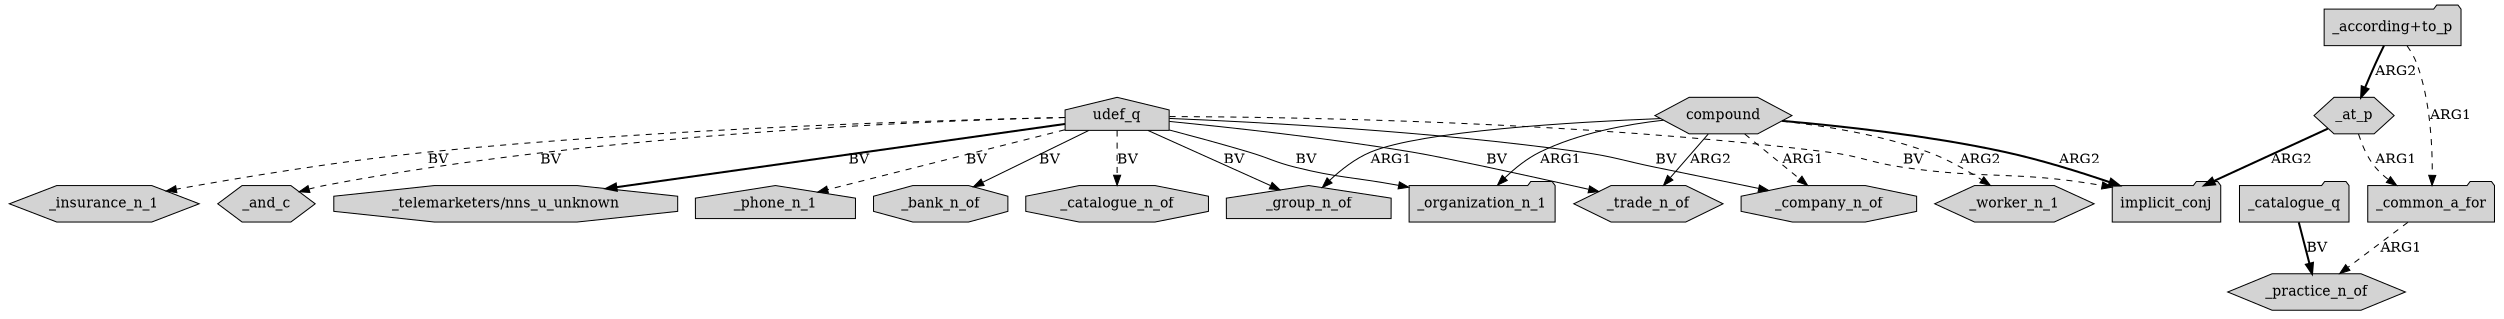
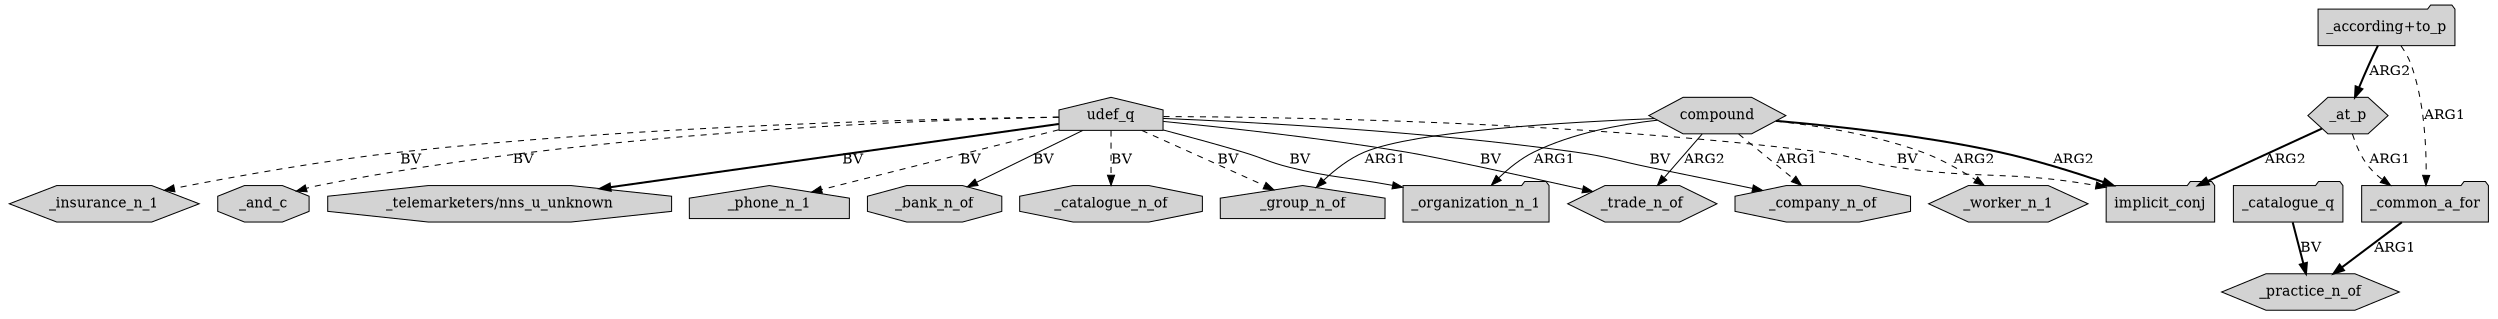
(1209, 158) -> (1203, 158)
(266, 204) -> (263, 204)
(2378, 245) -> (2372, 245)
